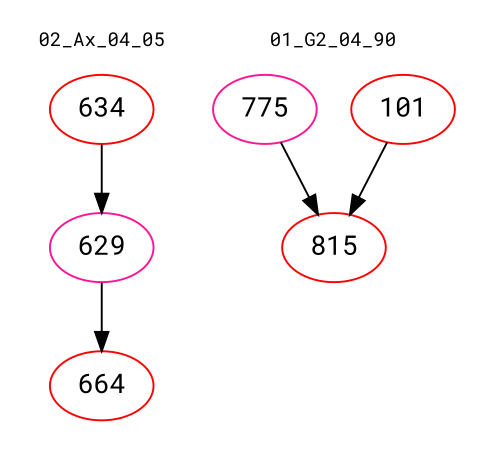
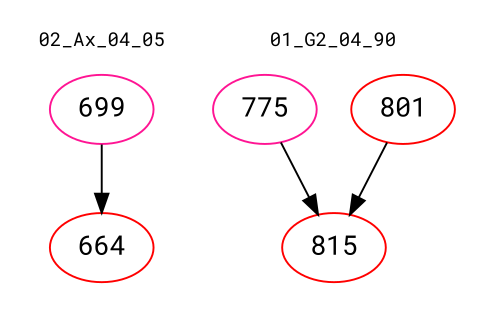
(102, 109) -> none
(403, 109) -> (403, 109)
(102, 248) -> (102, 109)
